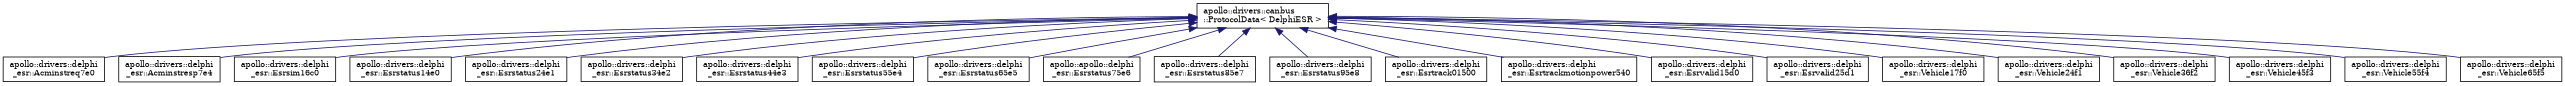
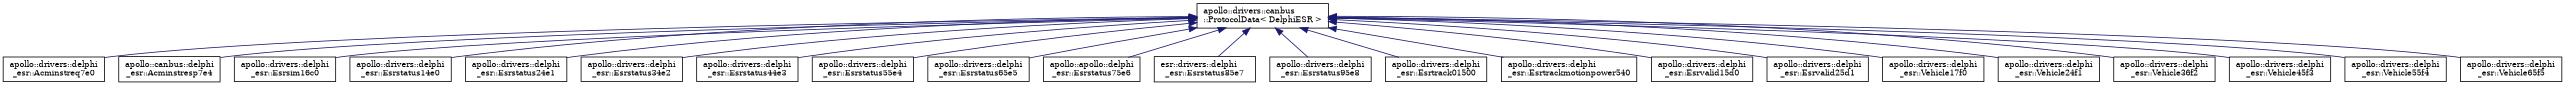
(169, 69) -> (169, 69)
(1205, 69) -> (1205, 69)
